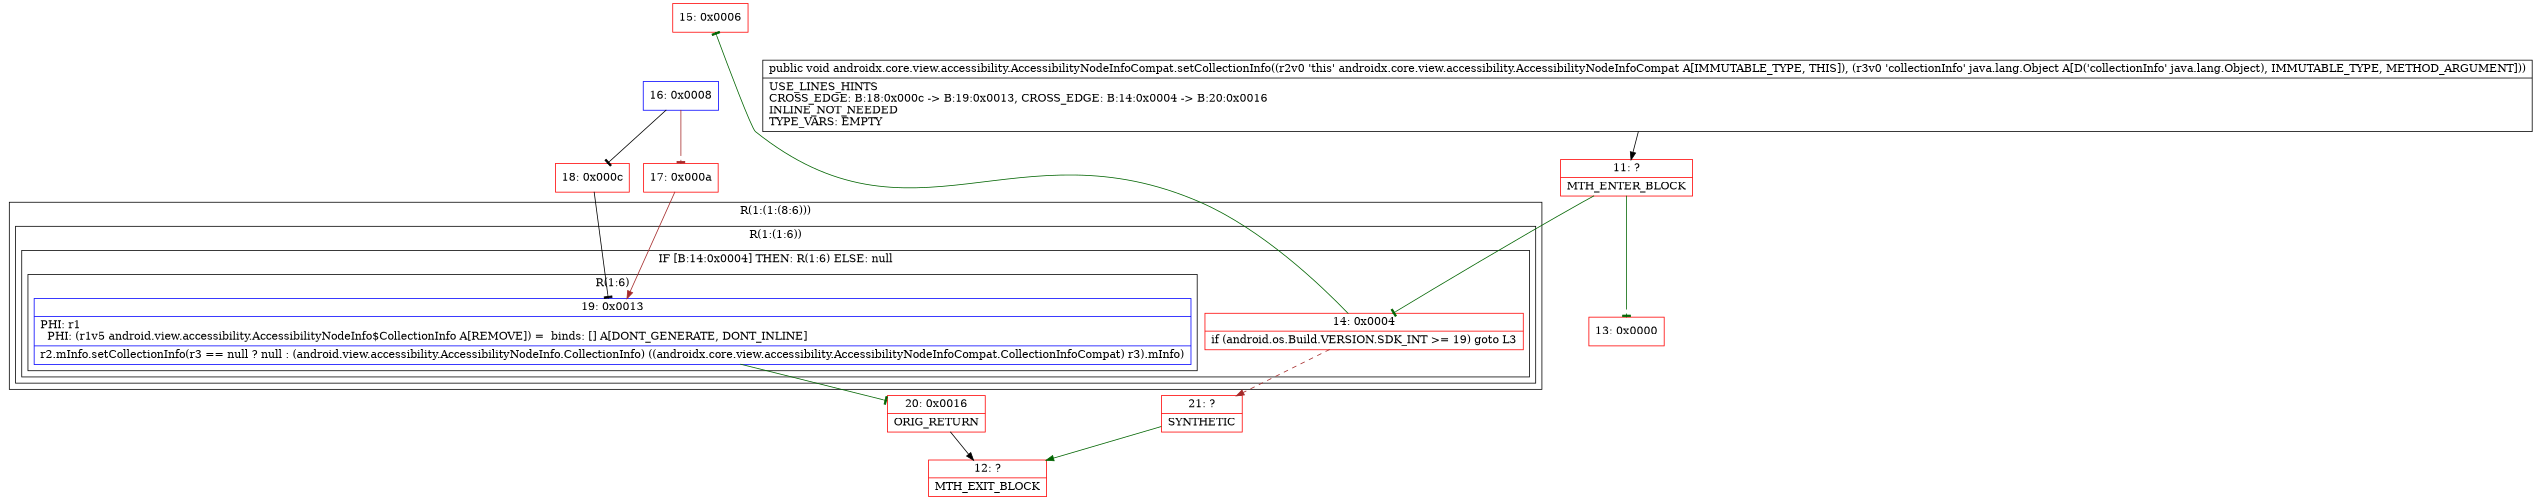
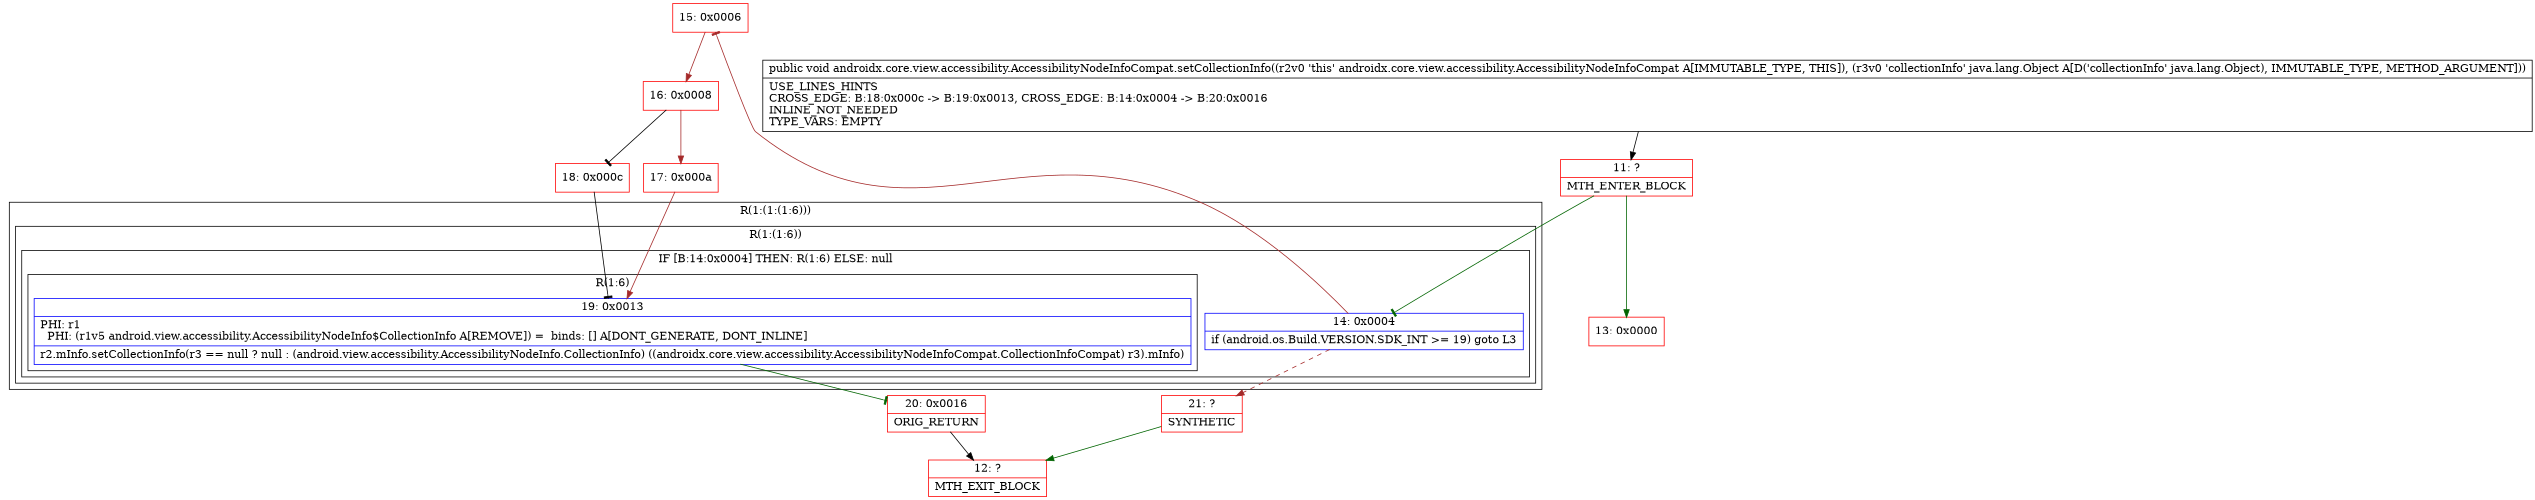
none -> (697, 53)
(681, 96) -> (681, 96)
(681, 133) -> (681, 133)
(1015, 178) -> (1015, 178)
(776, 211) -> (776, 211)
(1627, 253) -> (1627, 253)
(1364, 332) -> (1364, 332)
